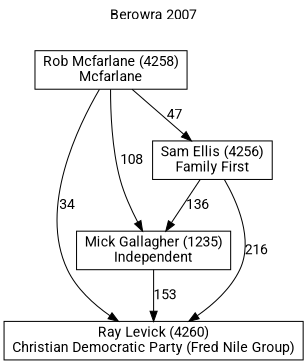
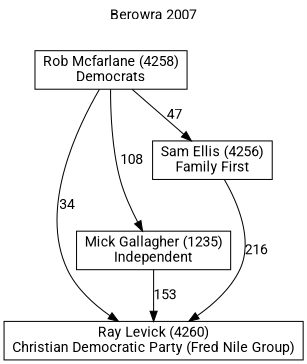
(111, 70) -> (111, 70)
(186, 201) -> none
